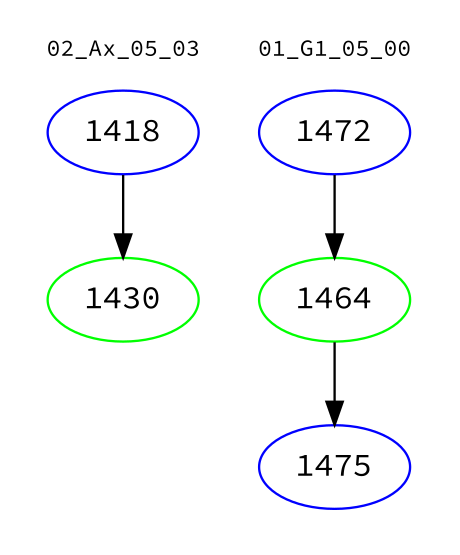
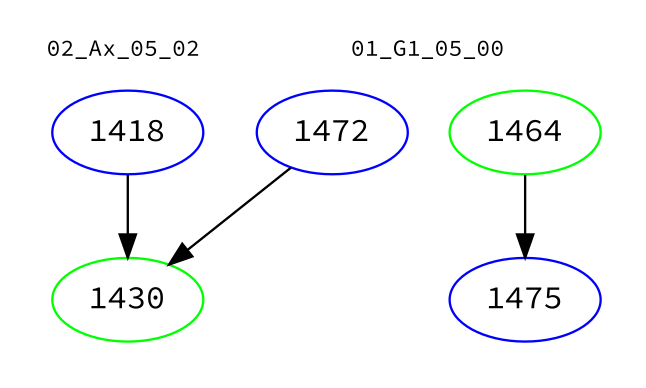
(124, 50) -> (124, 50)
(335, 205) -> (255, 196)
